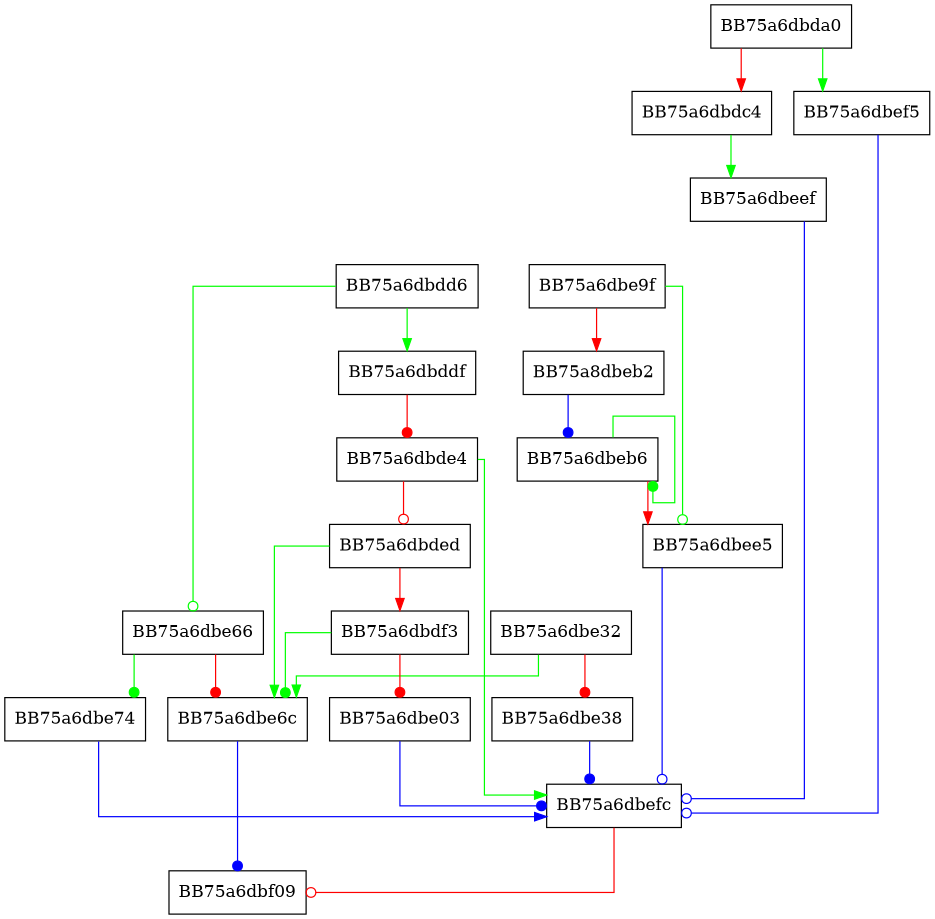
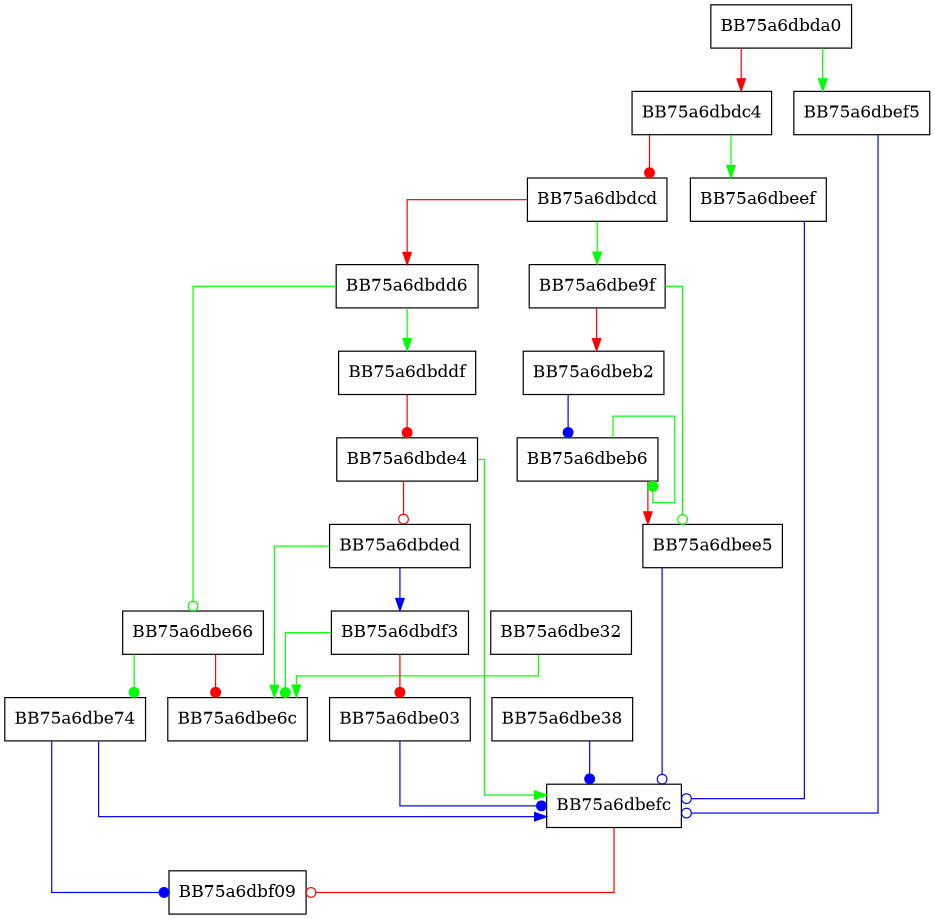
none -> (597, 200)
(594, 373) -> (594, 373)
(400, 583) -> (400, 583)
(585, 671) -> none
(238, 801) -> (52, 871)
